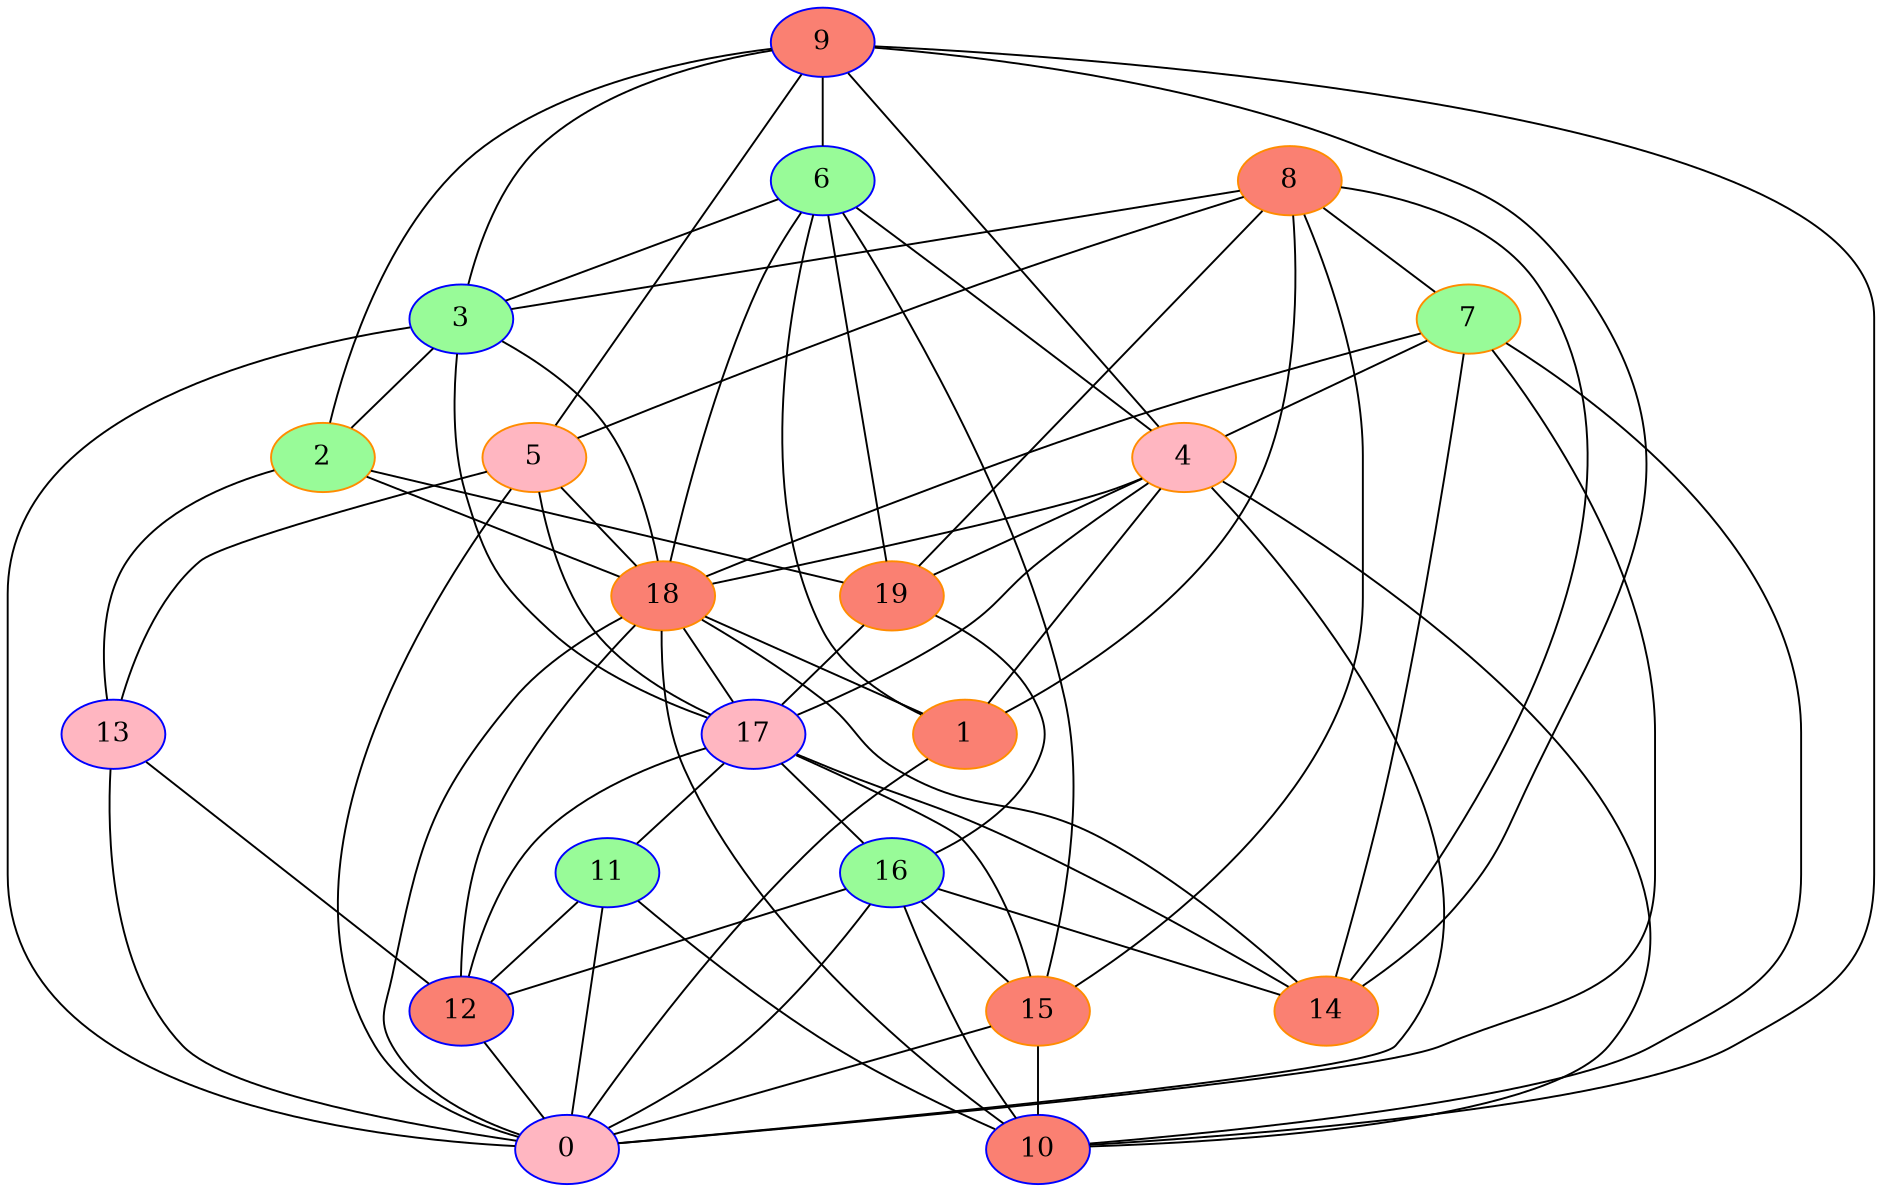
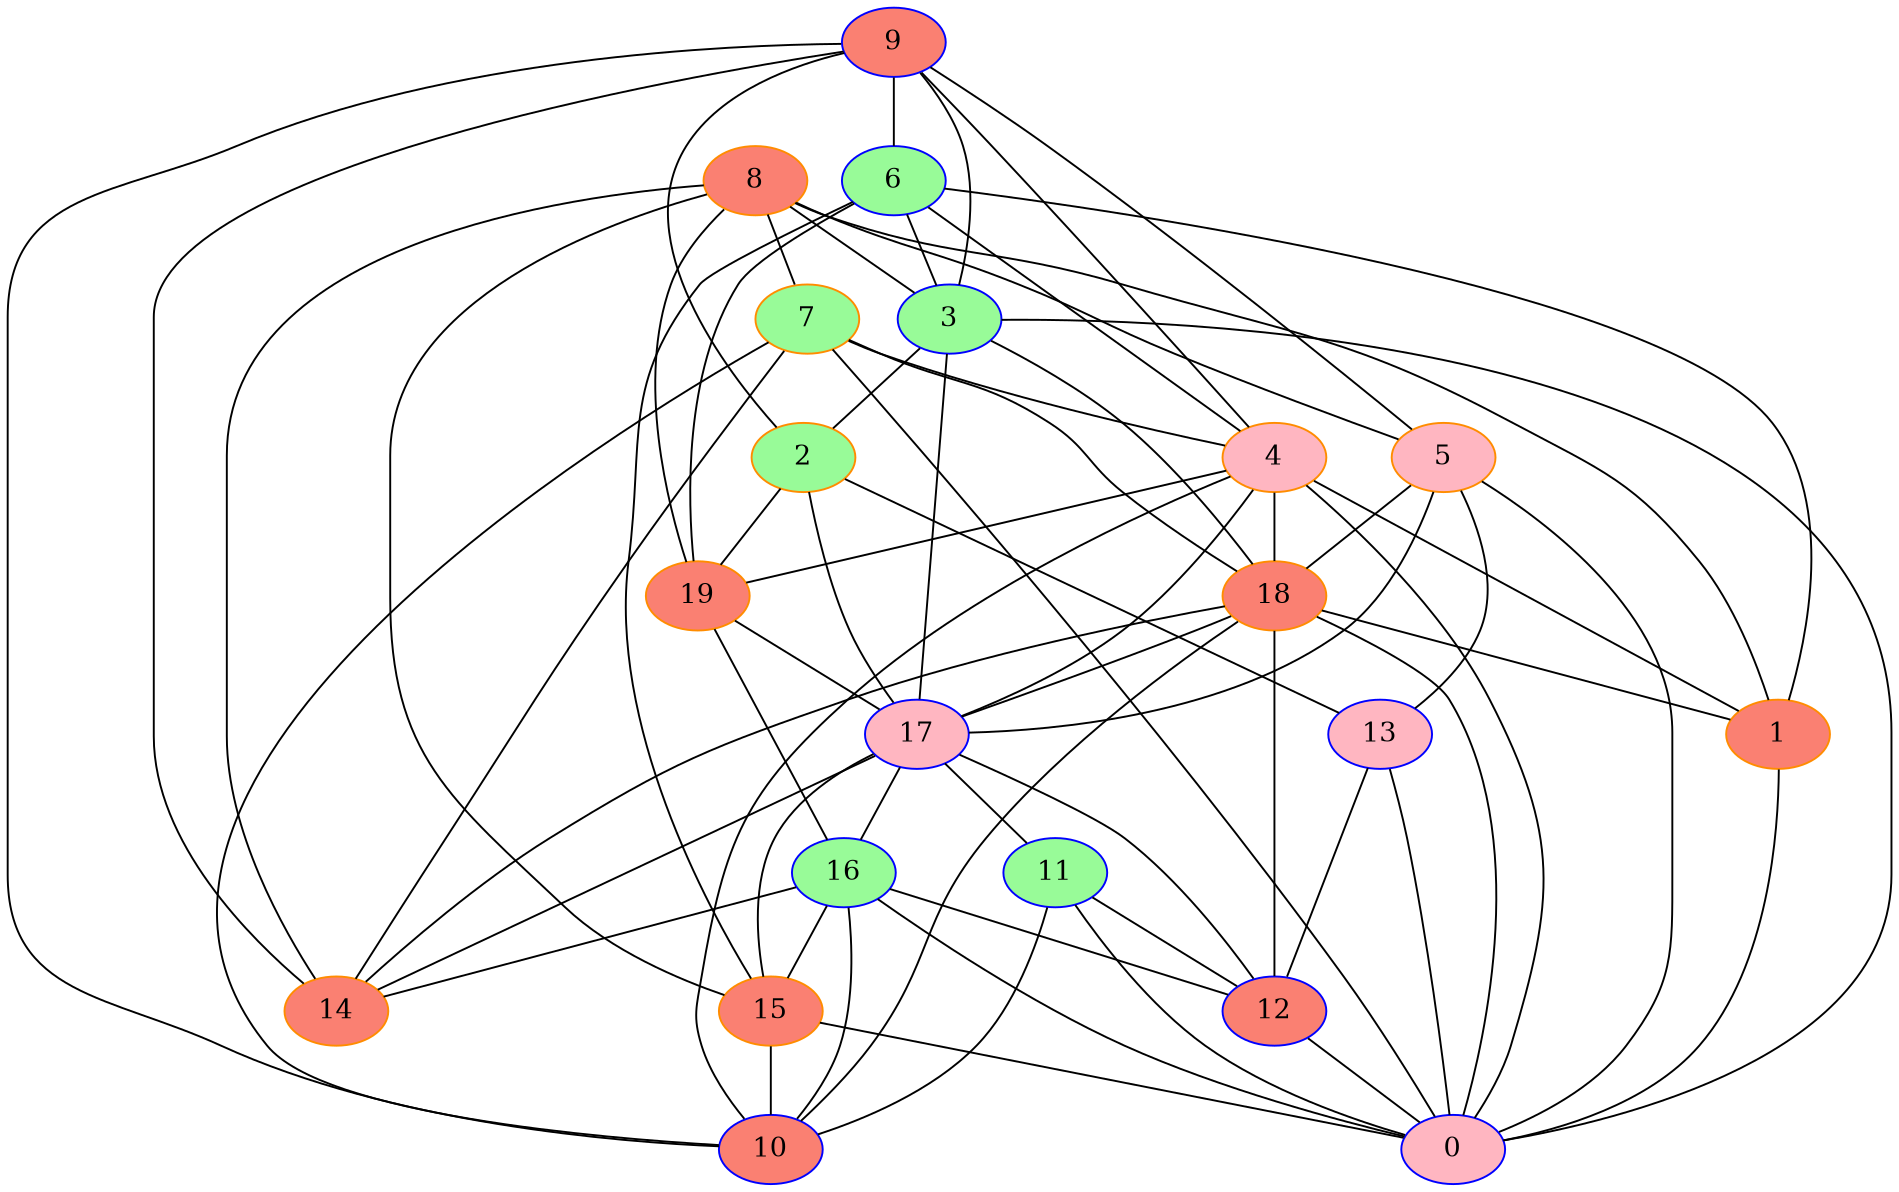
(728, 364) -> none
(499, 529) -> (838, 603)
